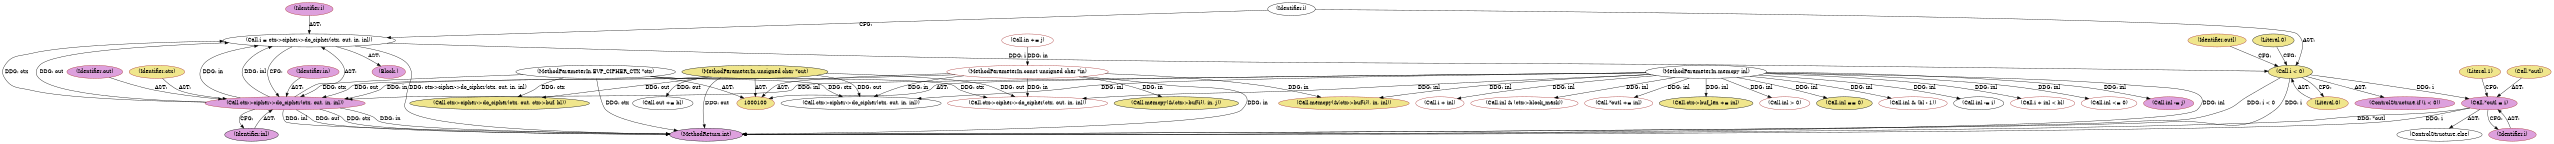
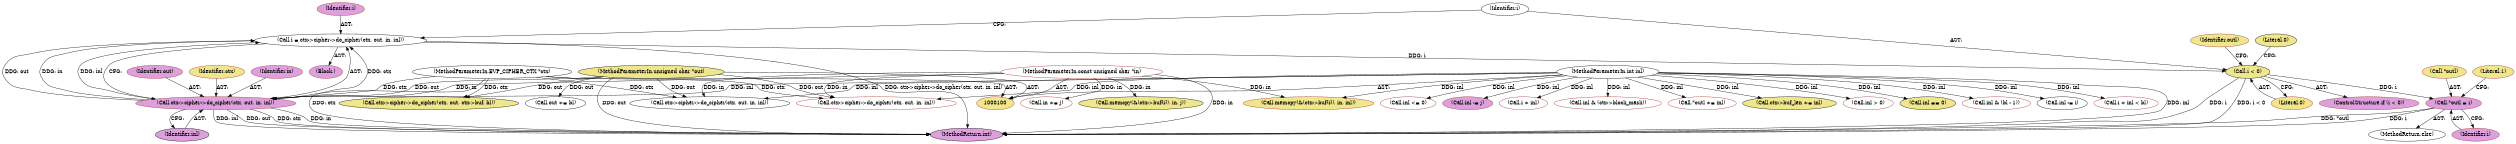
(1028, 54) -> (1084, 95)
(1706, 72) -> (1608, 72)
(2439, 135) -> (2407, 135)
